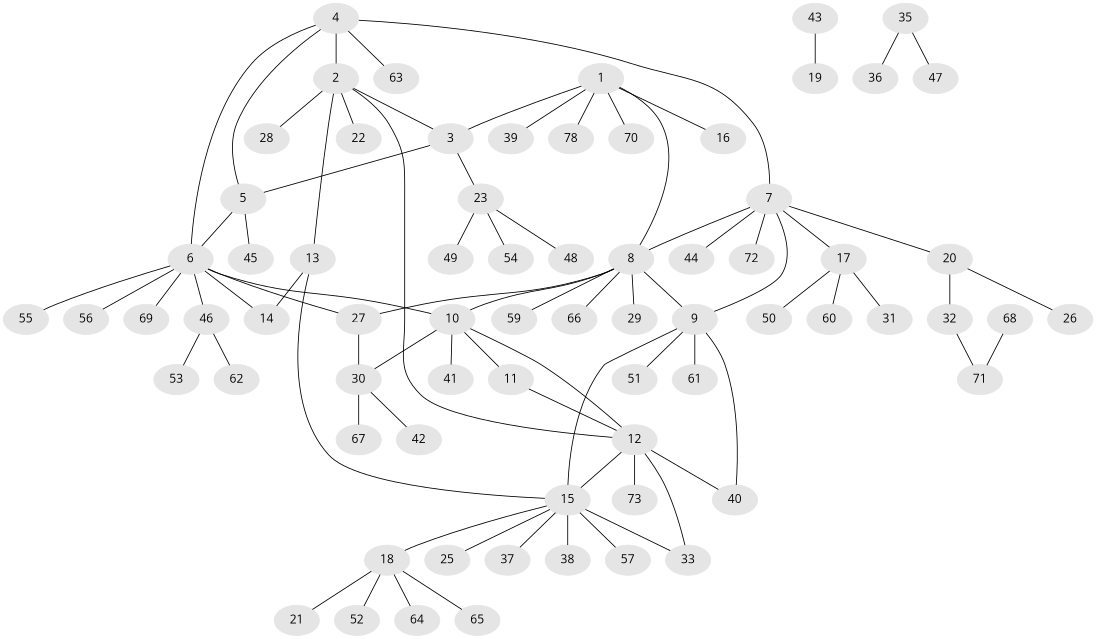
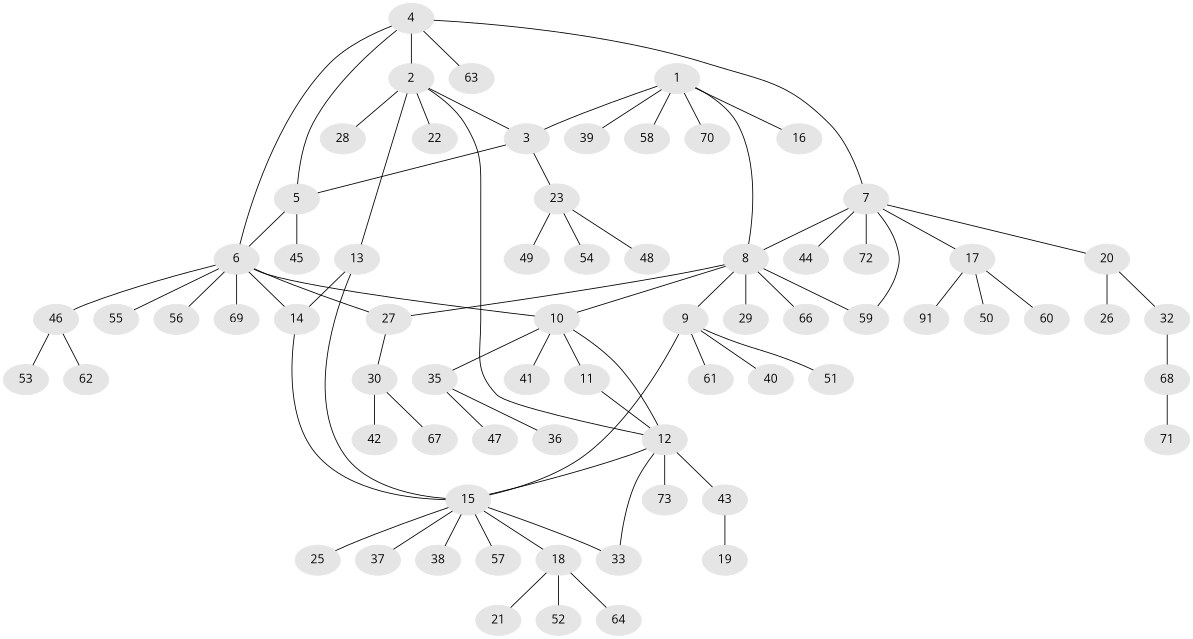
(571, 139) -> (647, 139)
(777, 279) -> (899, 259)
(890, 319) -> (926, 319)
(409, 348) -> (496, 349)
(965, 350) -> (1167, 350)
none -> (322, 460)
(685, 470) -> (695, 470)
(477, 620) -> none
